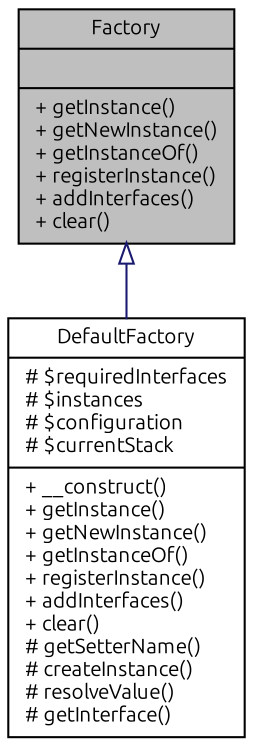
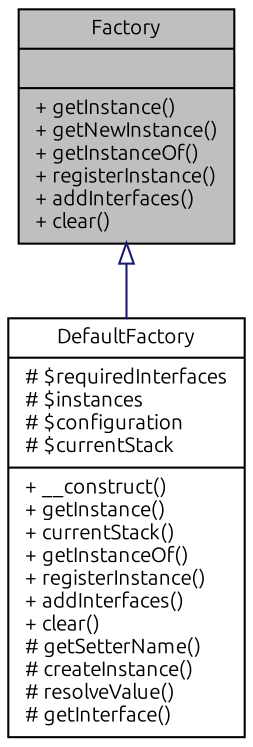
(116, 533) -> (101, 533)
